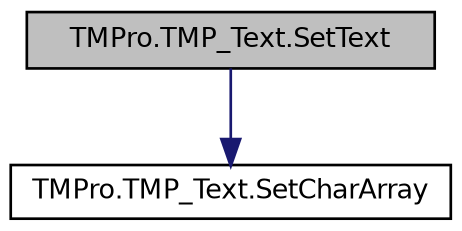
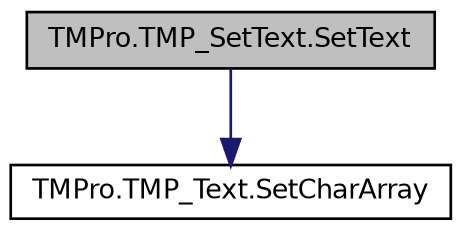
(231, 40) -> (231, 40)
